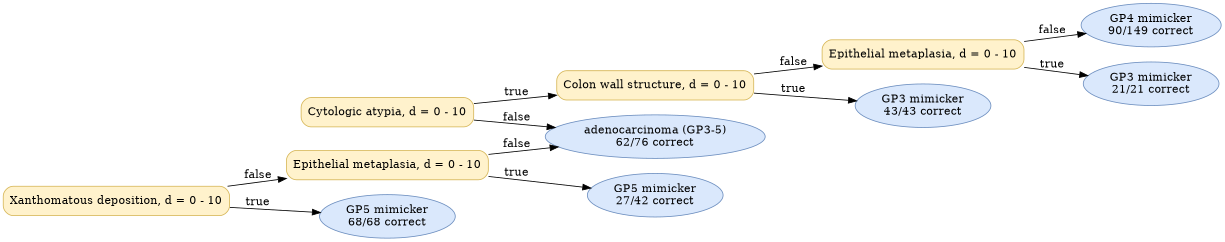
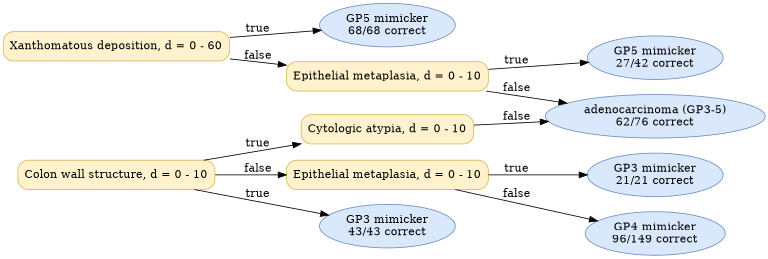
(1151, 31) -> (655, 239)
(511, 100) -> (248, 153)
(116, 201) -> (116, 46)
